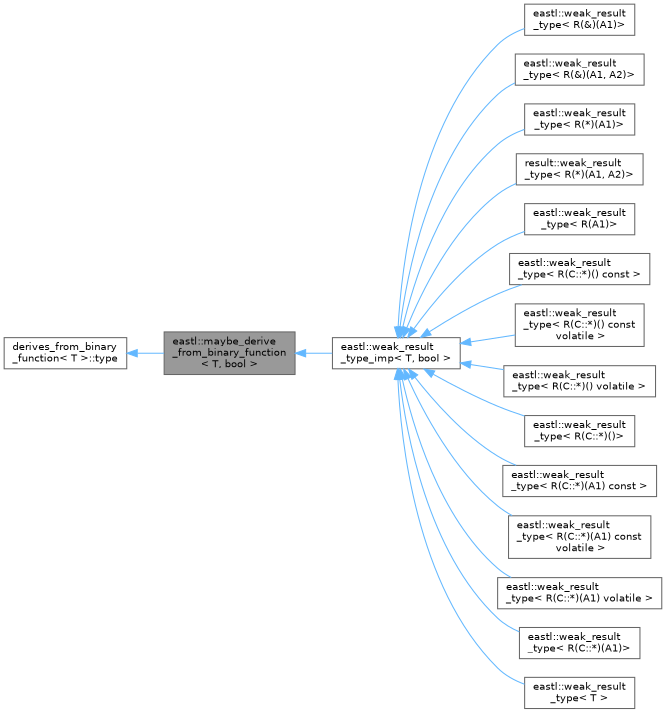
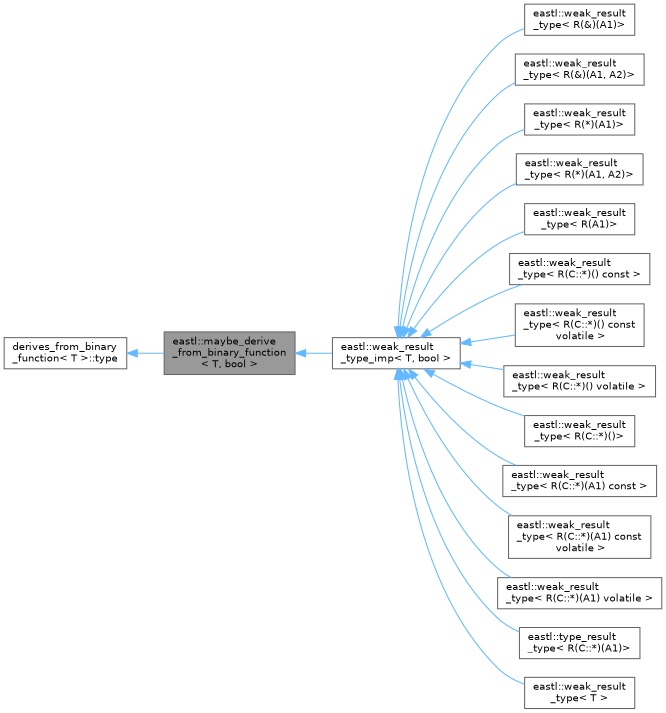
(580, 169) -> (580, 169)
(580, 643) -> (580, 643)
